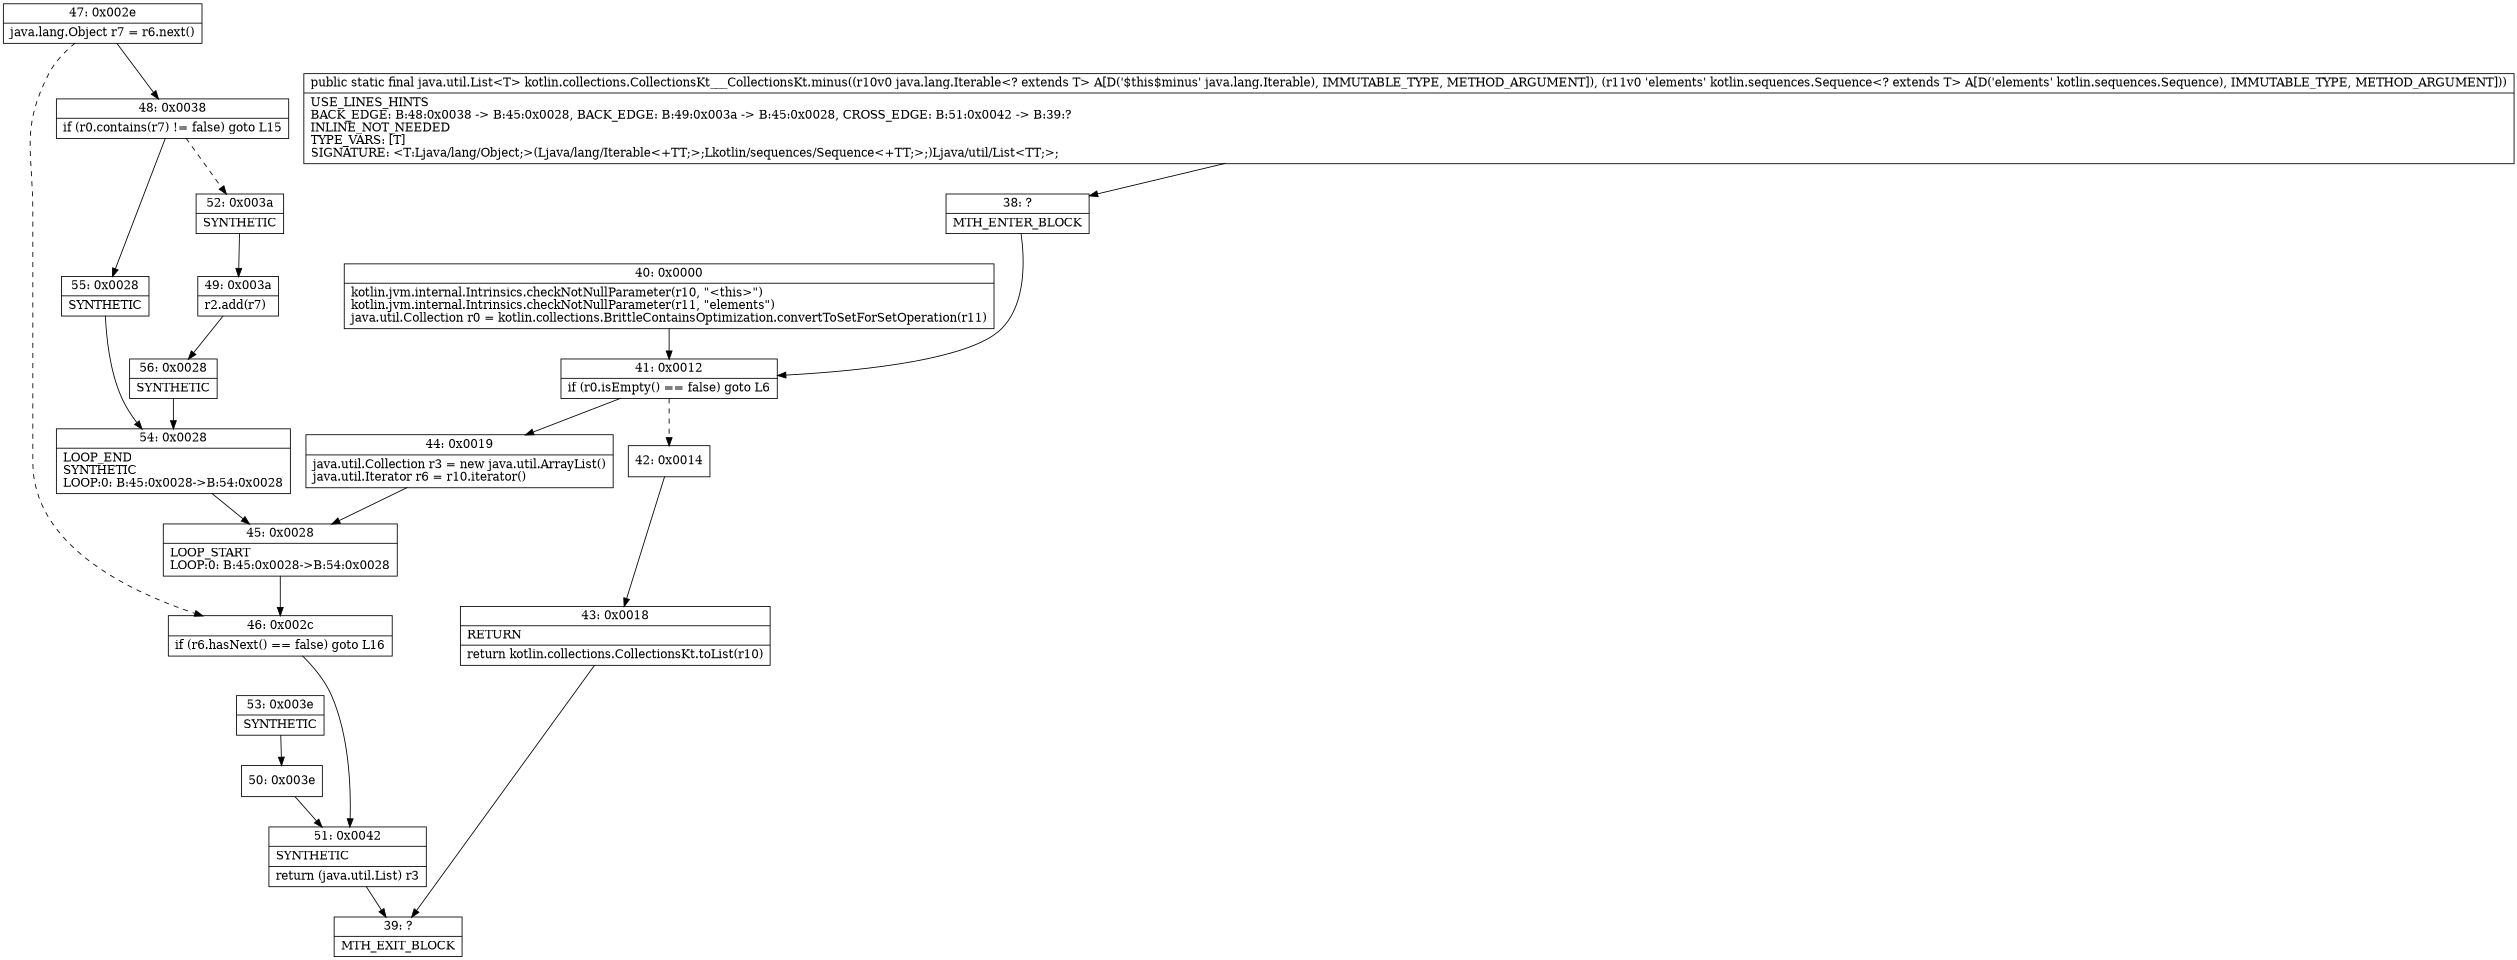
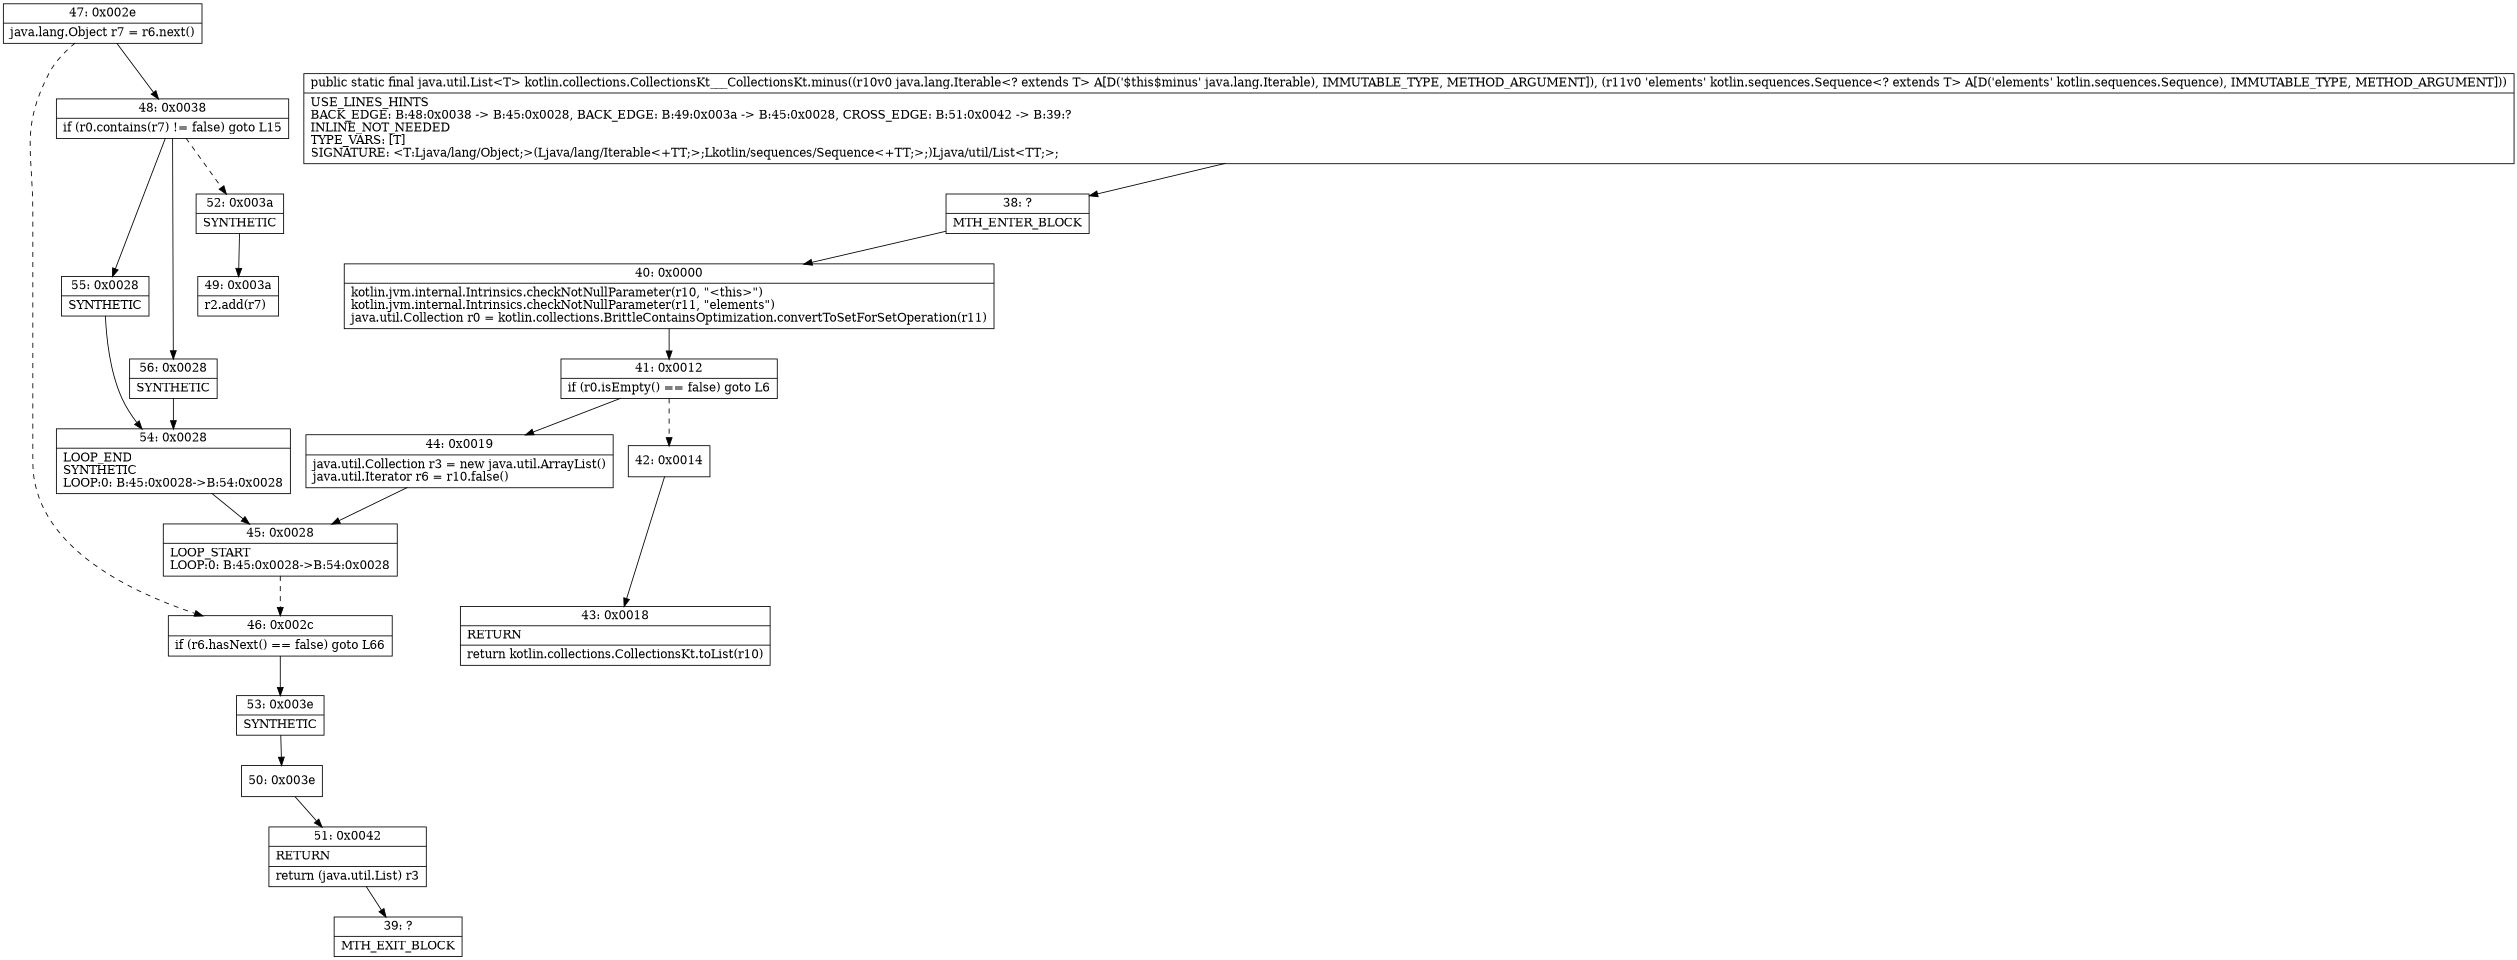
(208, 334) -> (173, 244)
(946, 354) -> (879, 247)
(420, 477) -> (411, 477)
(280, 592) -> (280, 592)
(280, 646) -> (280, 646)
(343, 732) -> (280, 672)
(506, 788) -> none
(313, 856) -> (303, 856)
